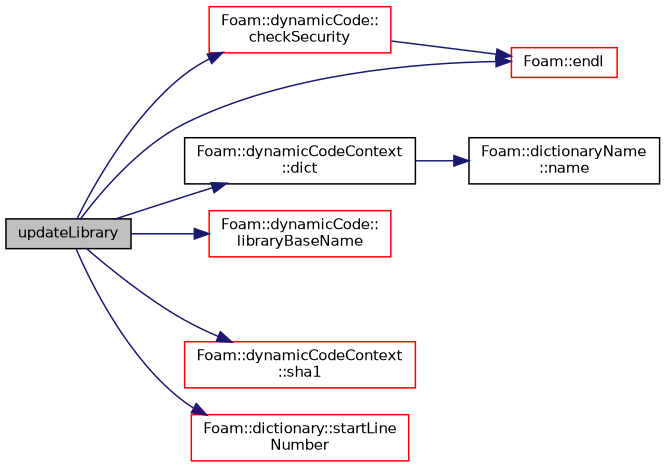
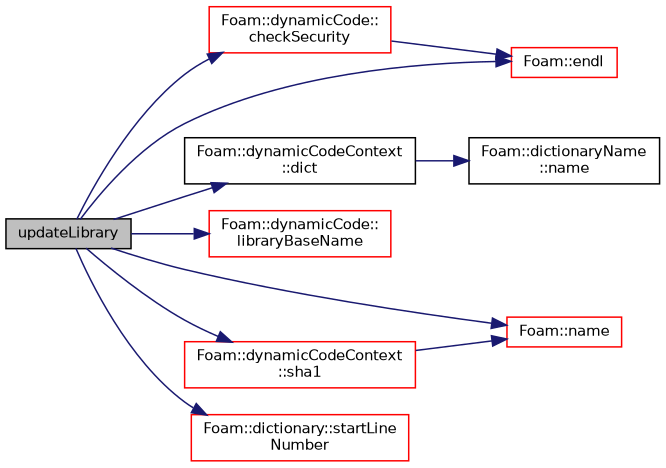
none -> (564, 332)
